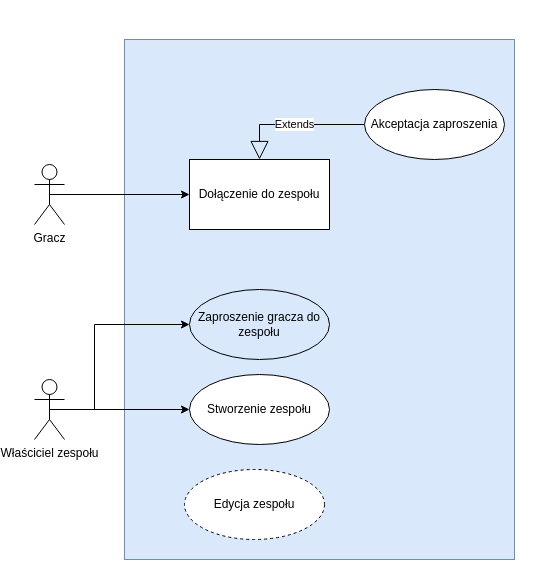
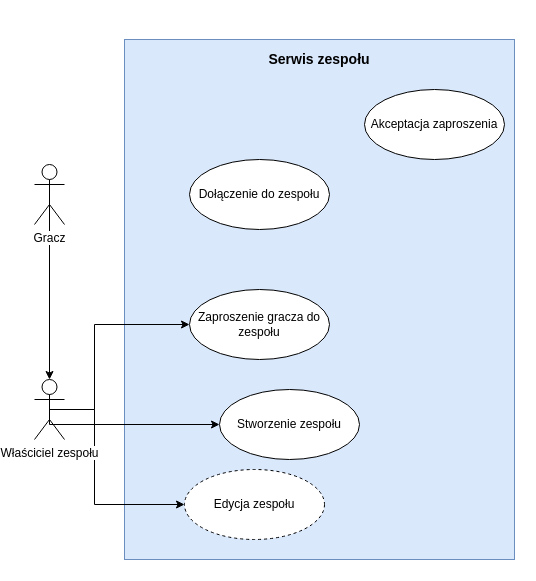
none -> (320, 60)
(305, 125) -> none
(117, 195) -> (50, 308)
(260, 195) -> (260, 195)
(260, 325) -> (260, 325)
(260, 410) -> (290, 425)
none -> (113, 505)
